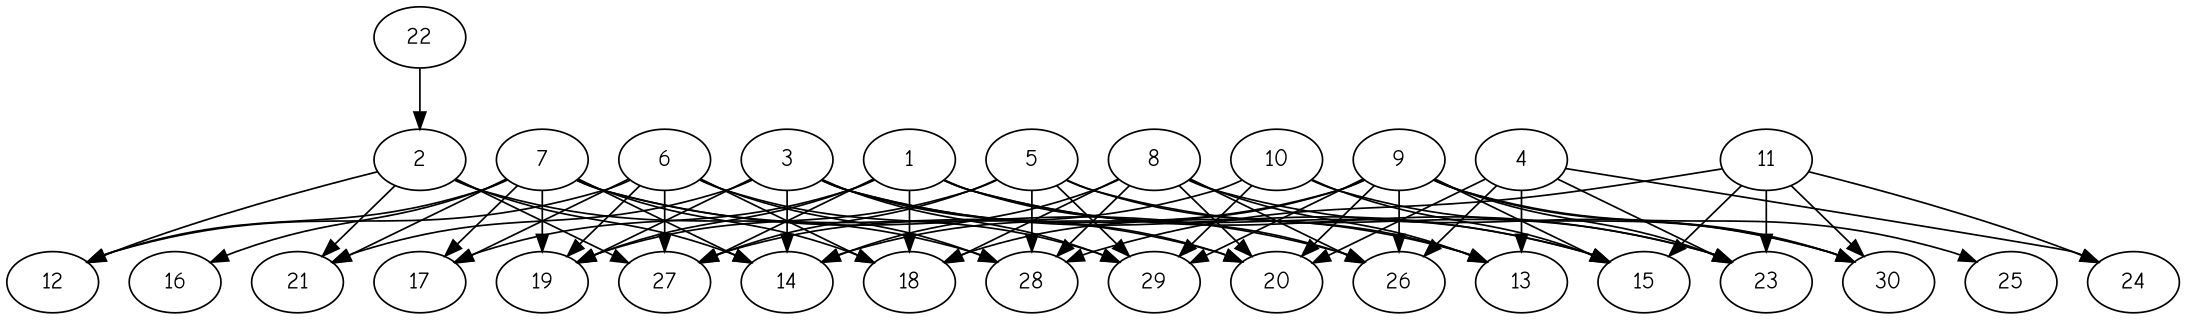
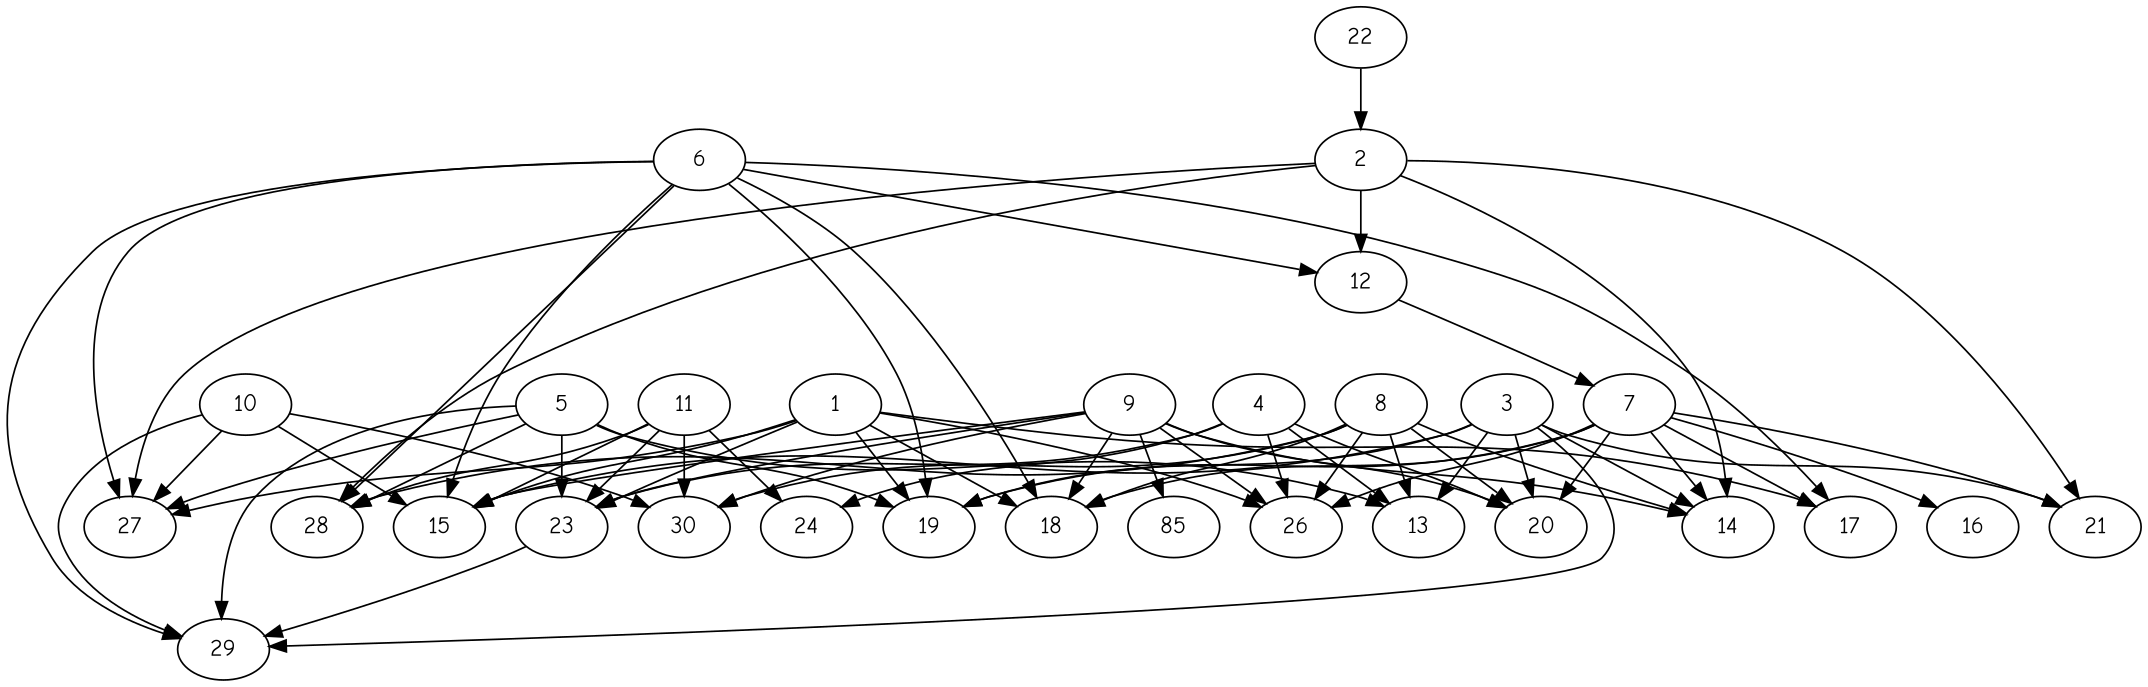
(1285, 217) -> (405, 592)
(306, 220) -> (1488, 339)
(2011, 282) -> (1174, 527)
none -> (514, 355)
